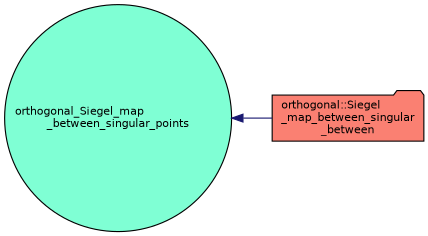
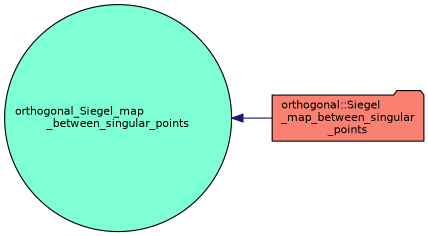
(348, 118) -> (348, 118)
